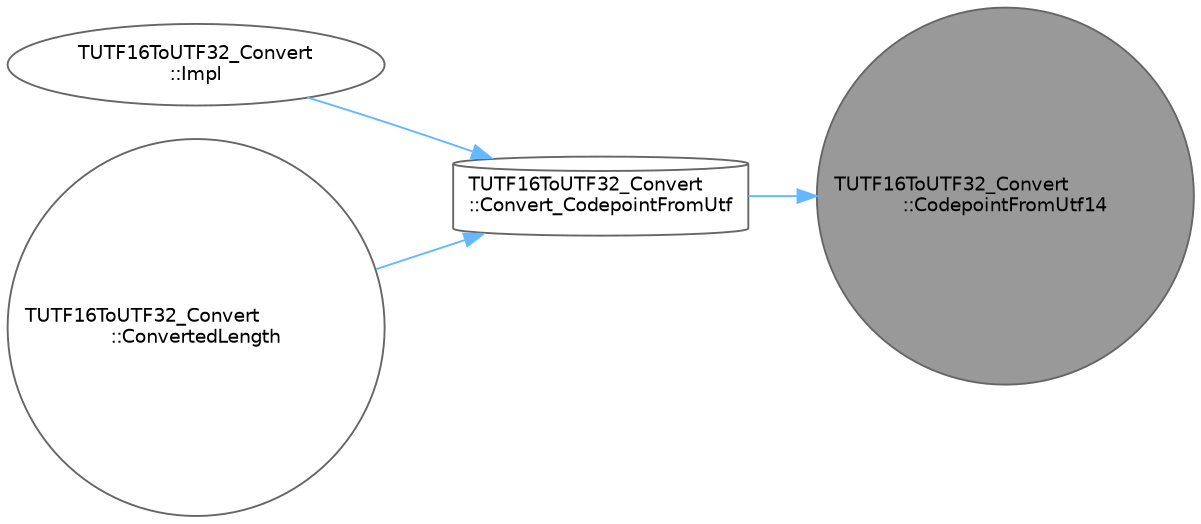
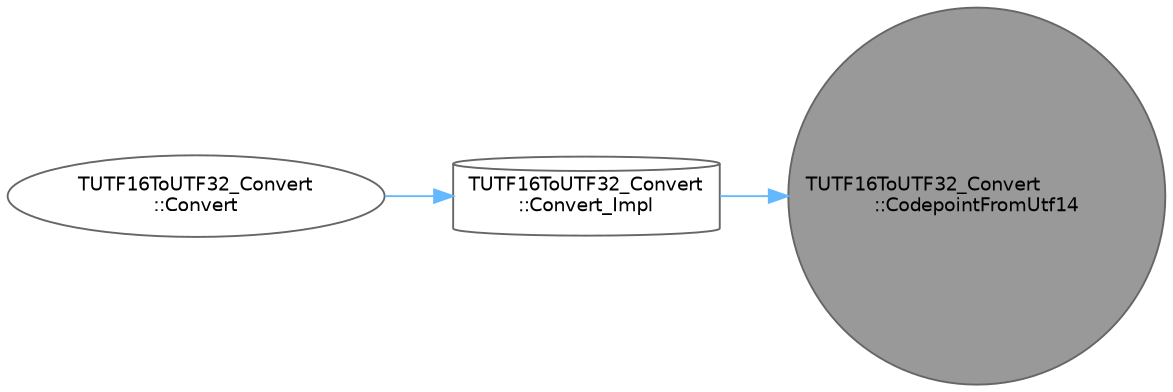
(196, 65) -> (196, 196)
(601, 196) -> (586, 196)
(196, 328) -> none
